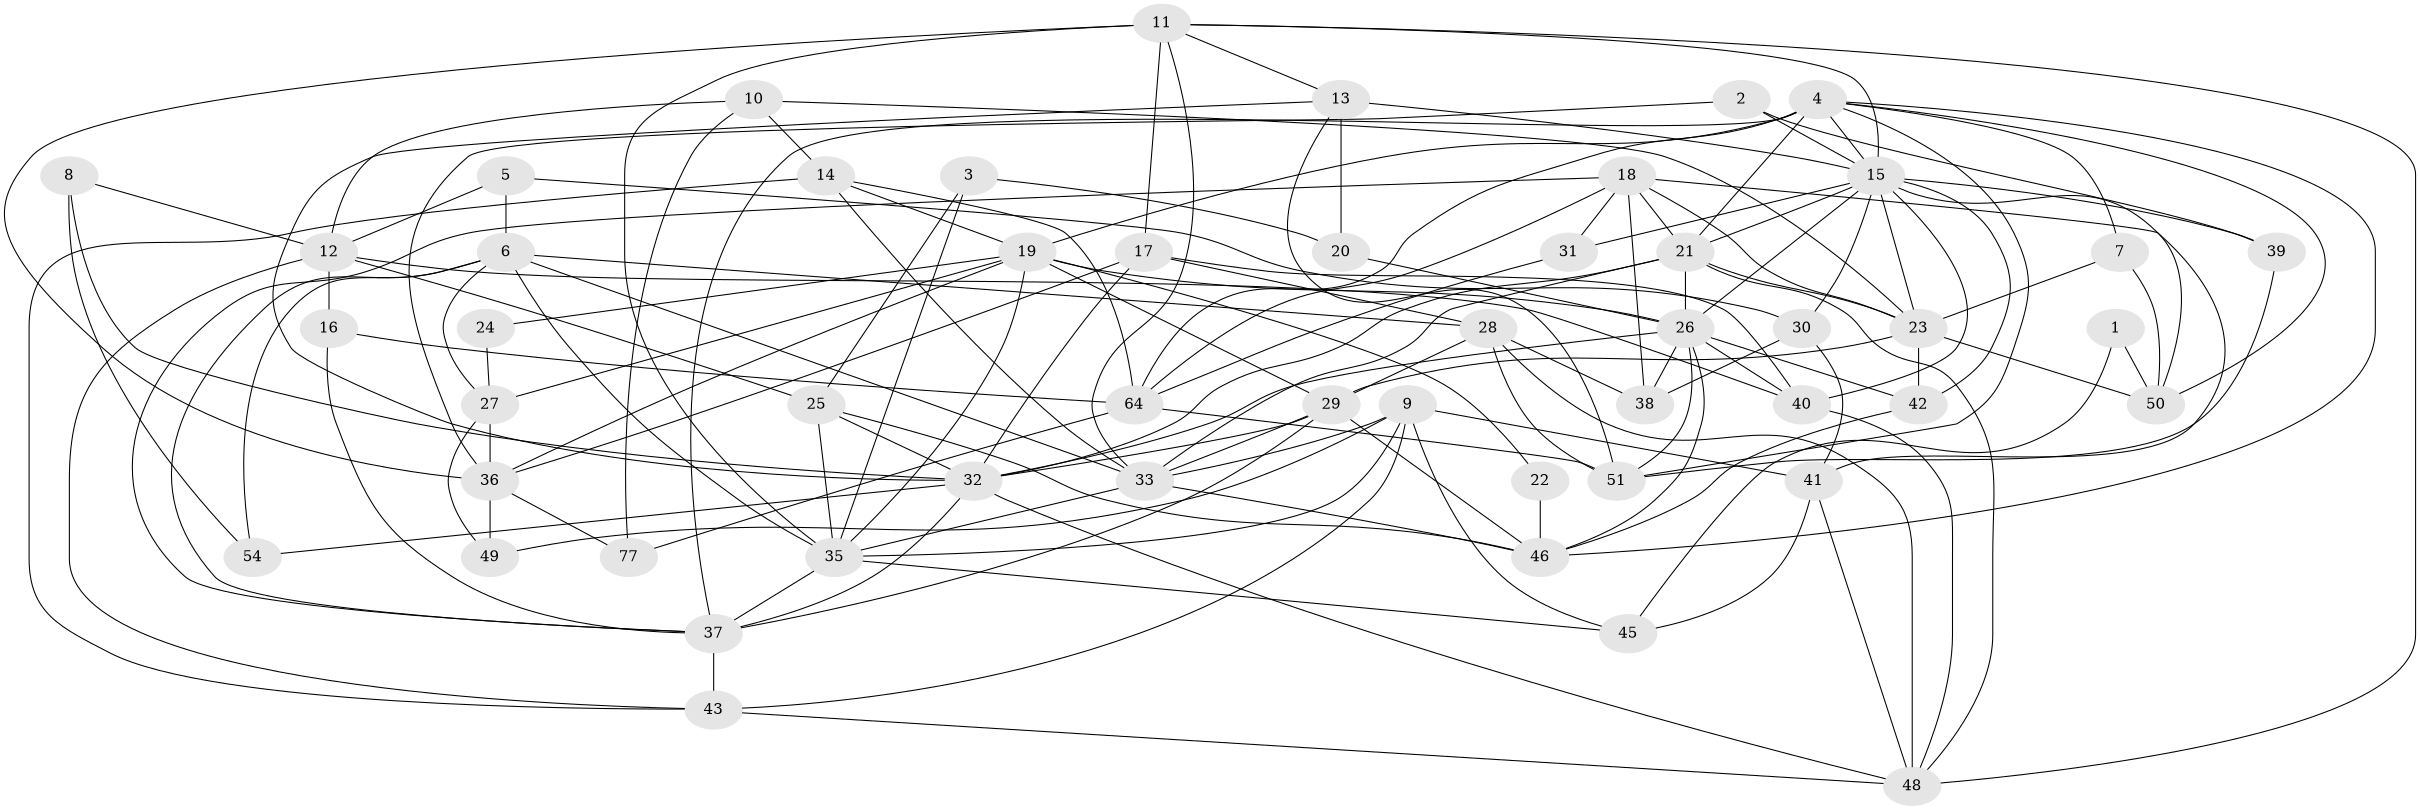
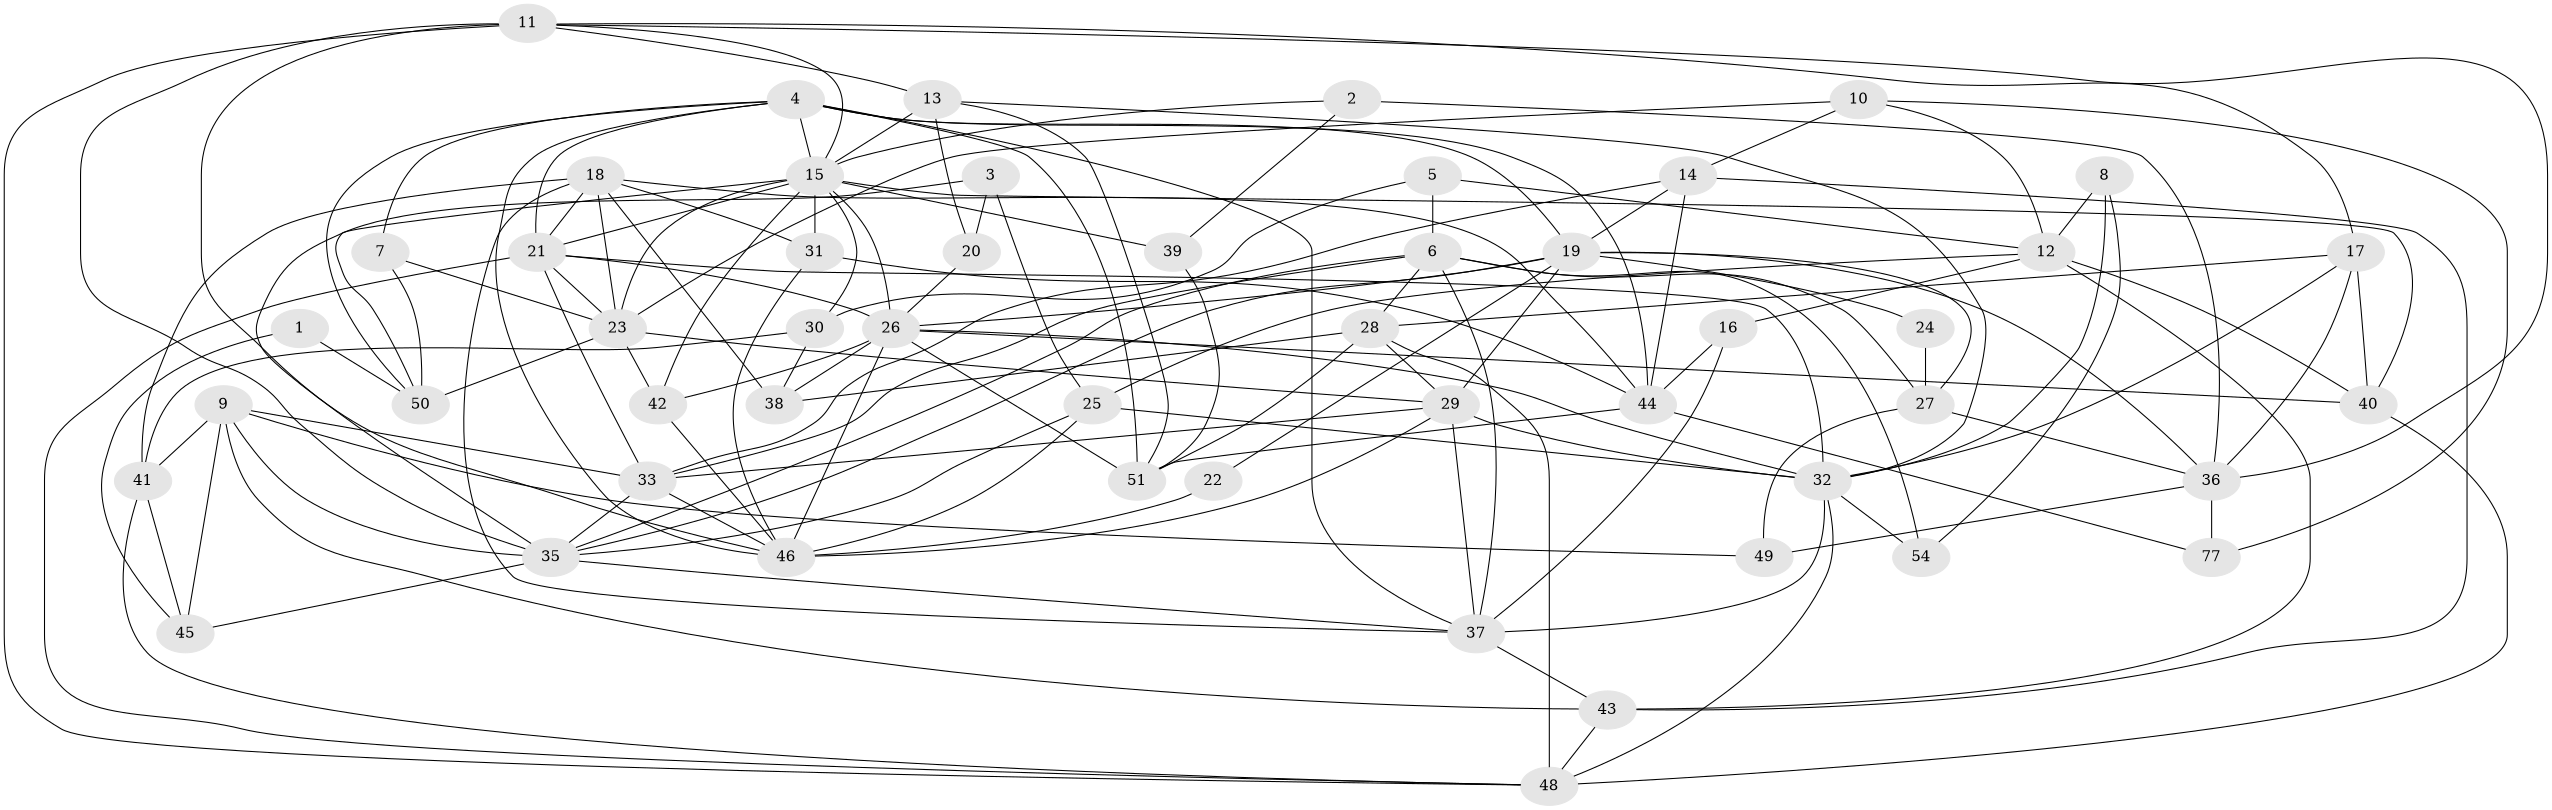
(1181, 273) -> (217, 304)
none -> (735, 400)
(1134, 405) -> (1648, 405)
